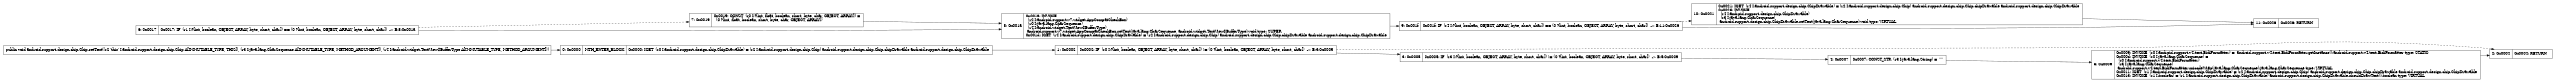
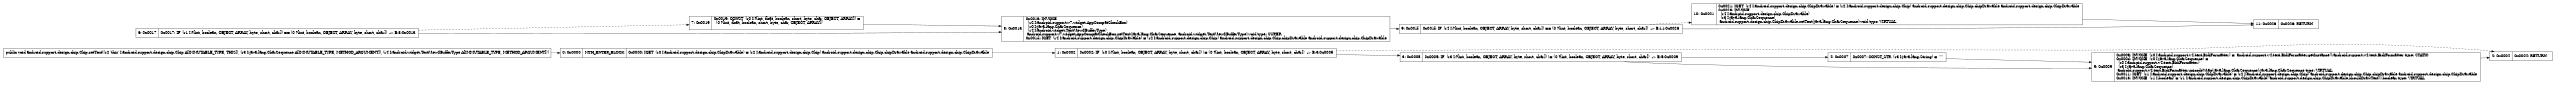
none -> (1857, 67)
